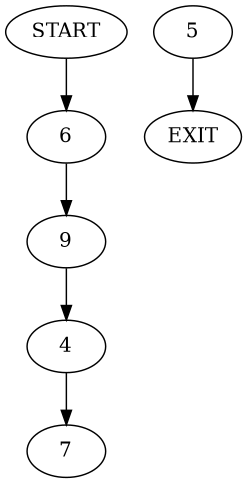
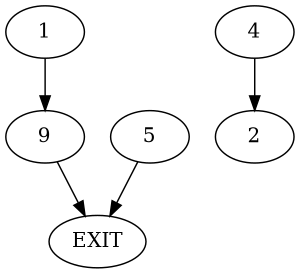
(66, 32) -> none
(66, 137) -> (45, 32)
(66, 287) -> (68, 182)
(66, 451) -> (255, 137)
